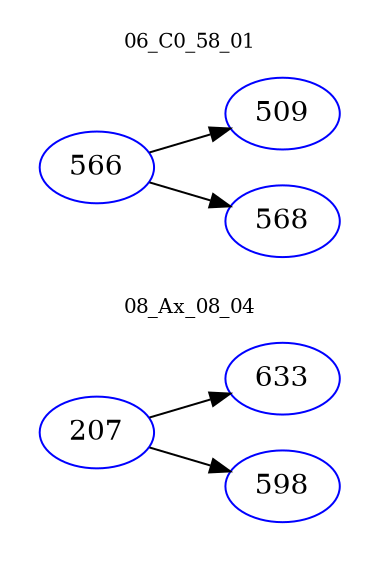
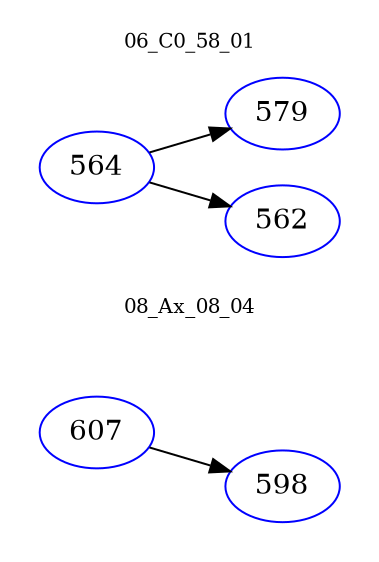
(283, 114) -> (283, 114)
(97, 167) -> (97, 167)
(283, 221) -> (283, 221)
(283, 379) -> none
(97, 432) -> (97, 432)
